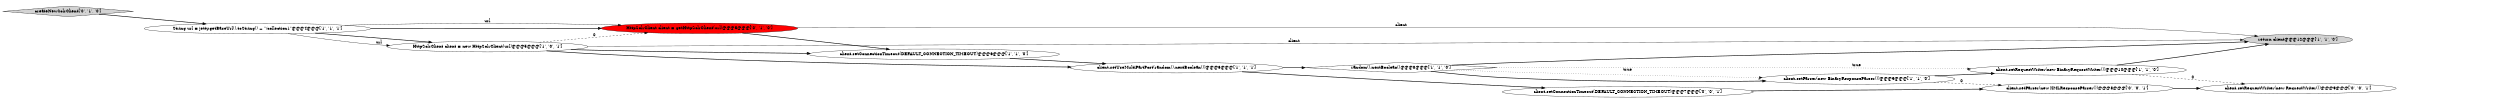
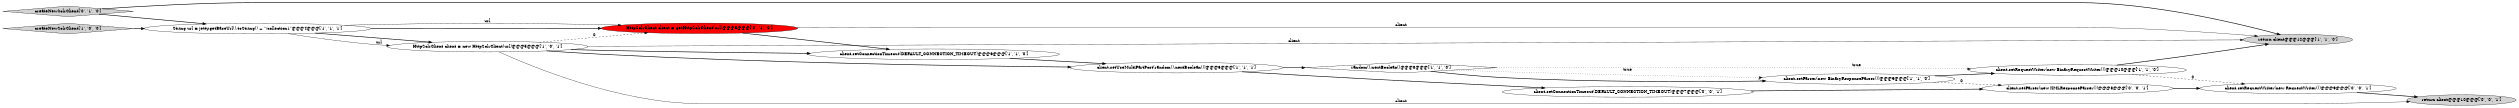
none -> (68, 29)
(1848, 53) -> (1191, 3)
none -> (2462, 100)
